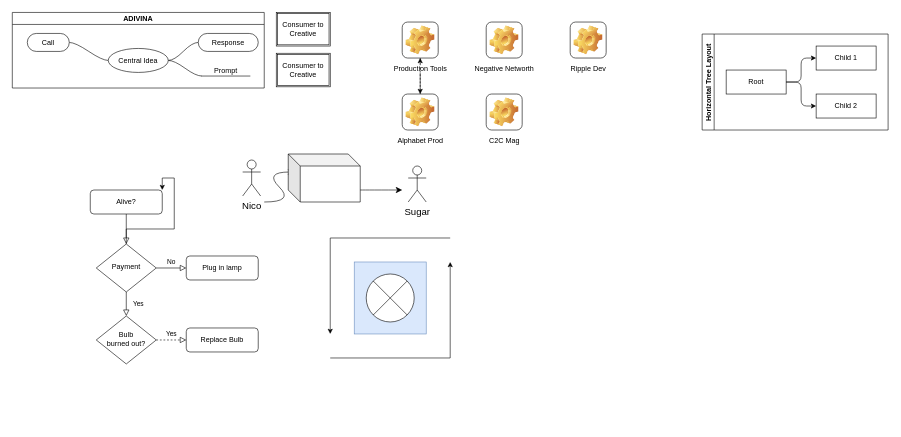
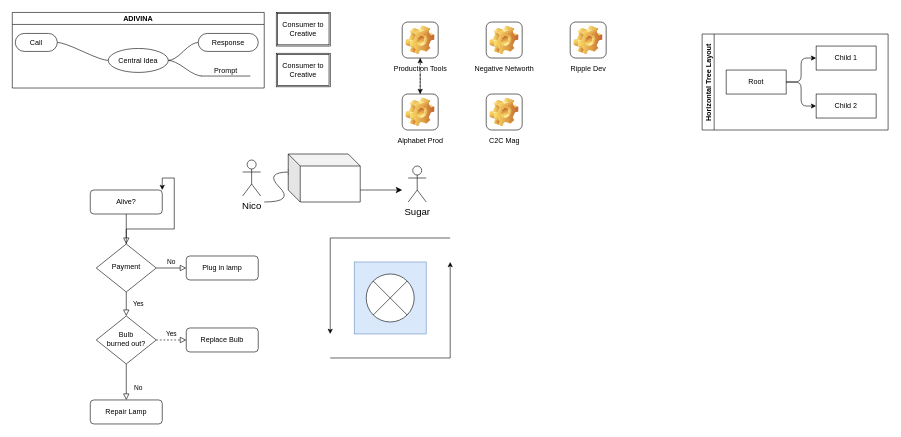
(48, 42) -> (36, 42)
none -> (126, 378)
none -> (126, 412)
